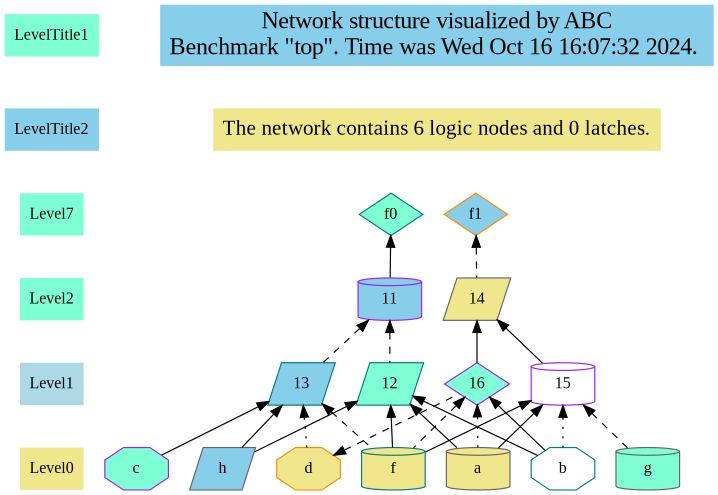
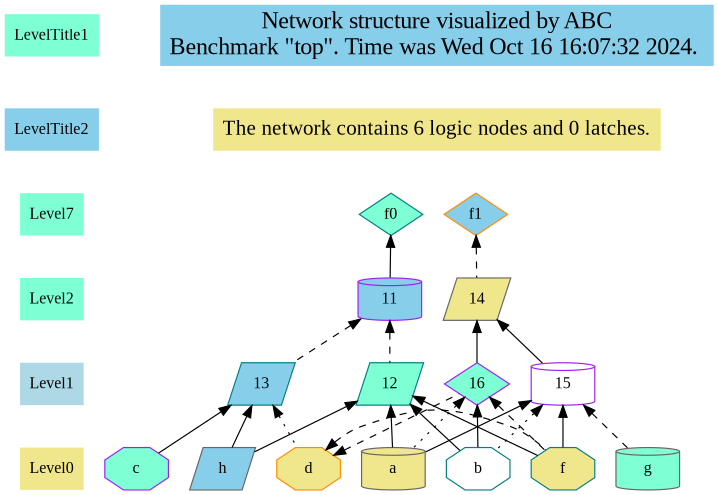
(351, 430) -> (470, 414)
(393, 469) -> (563, 469)
